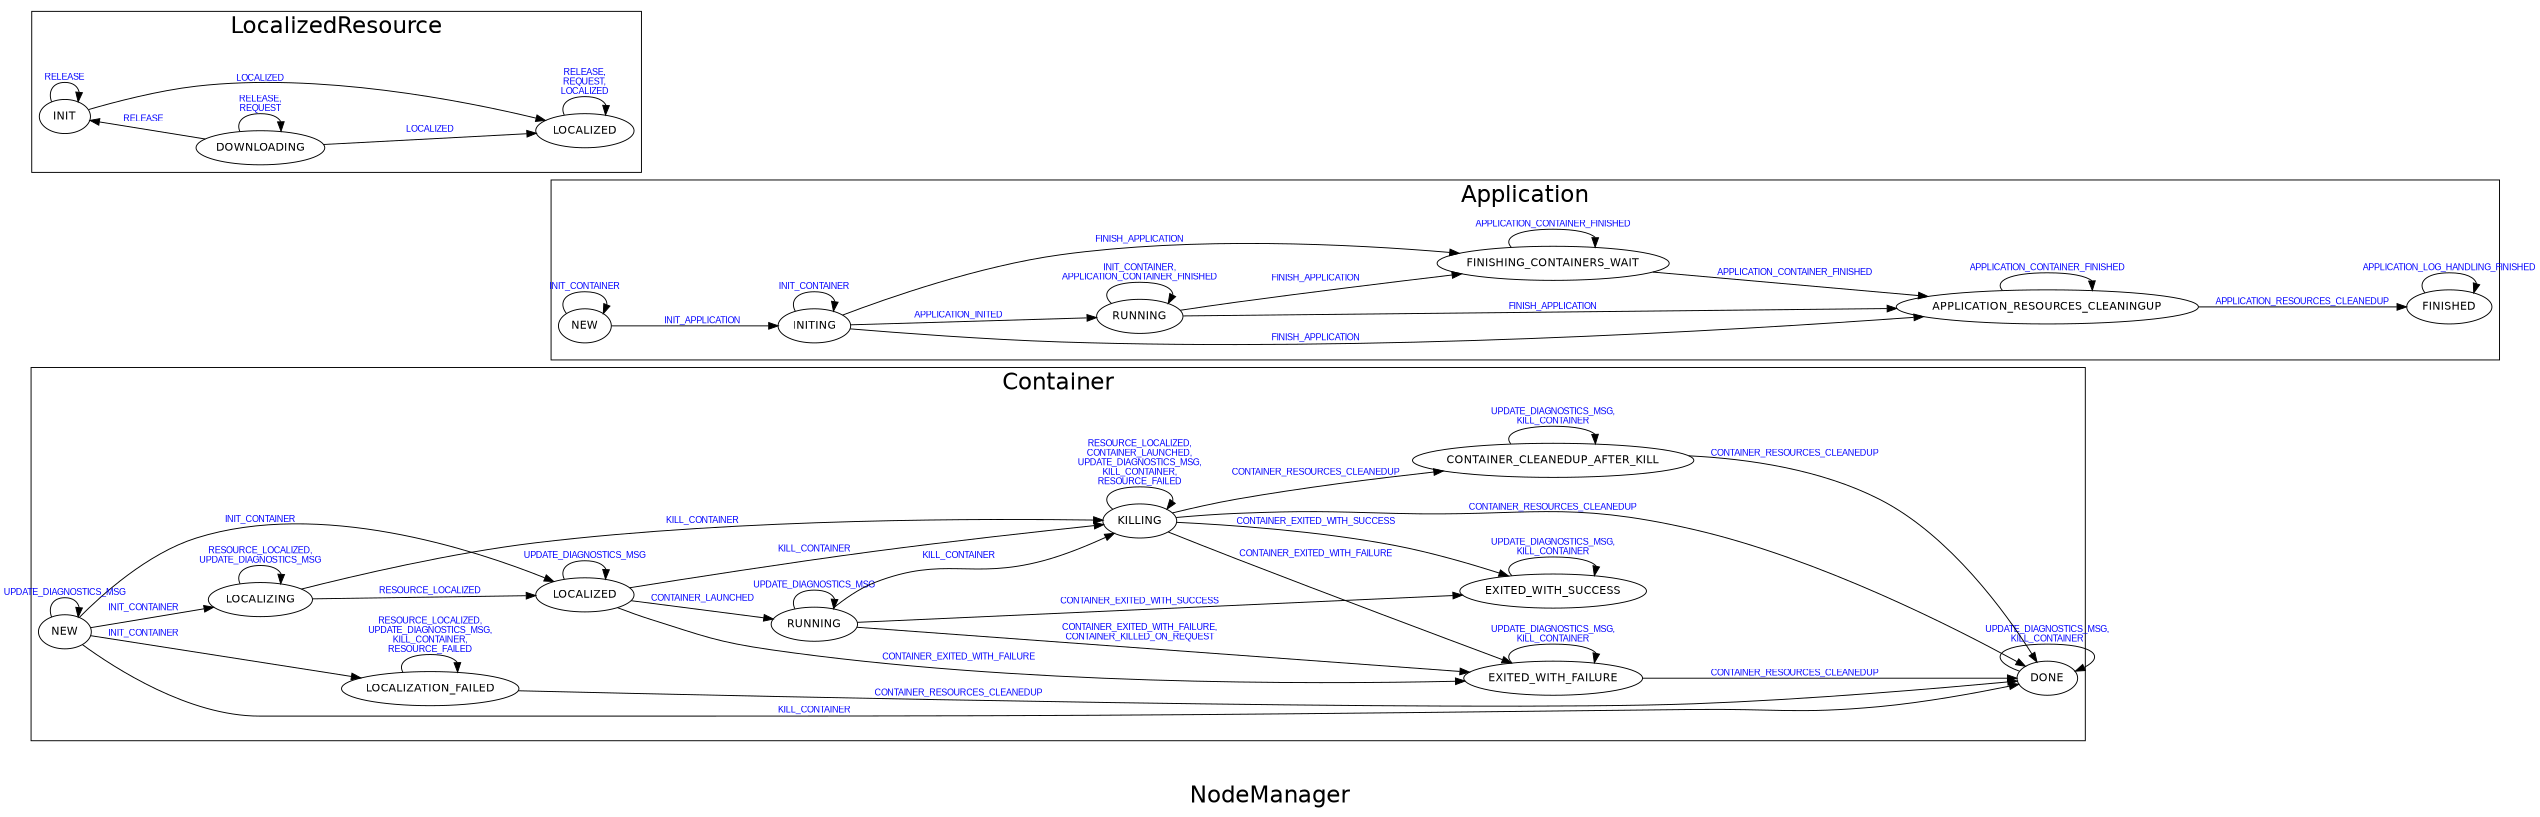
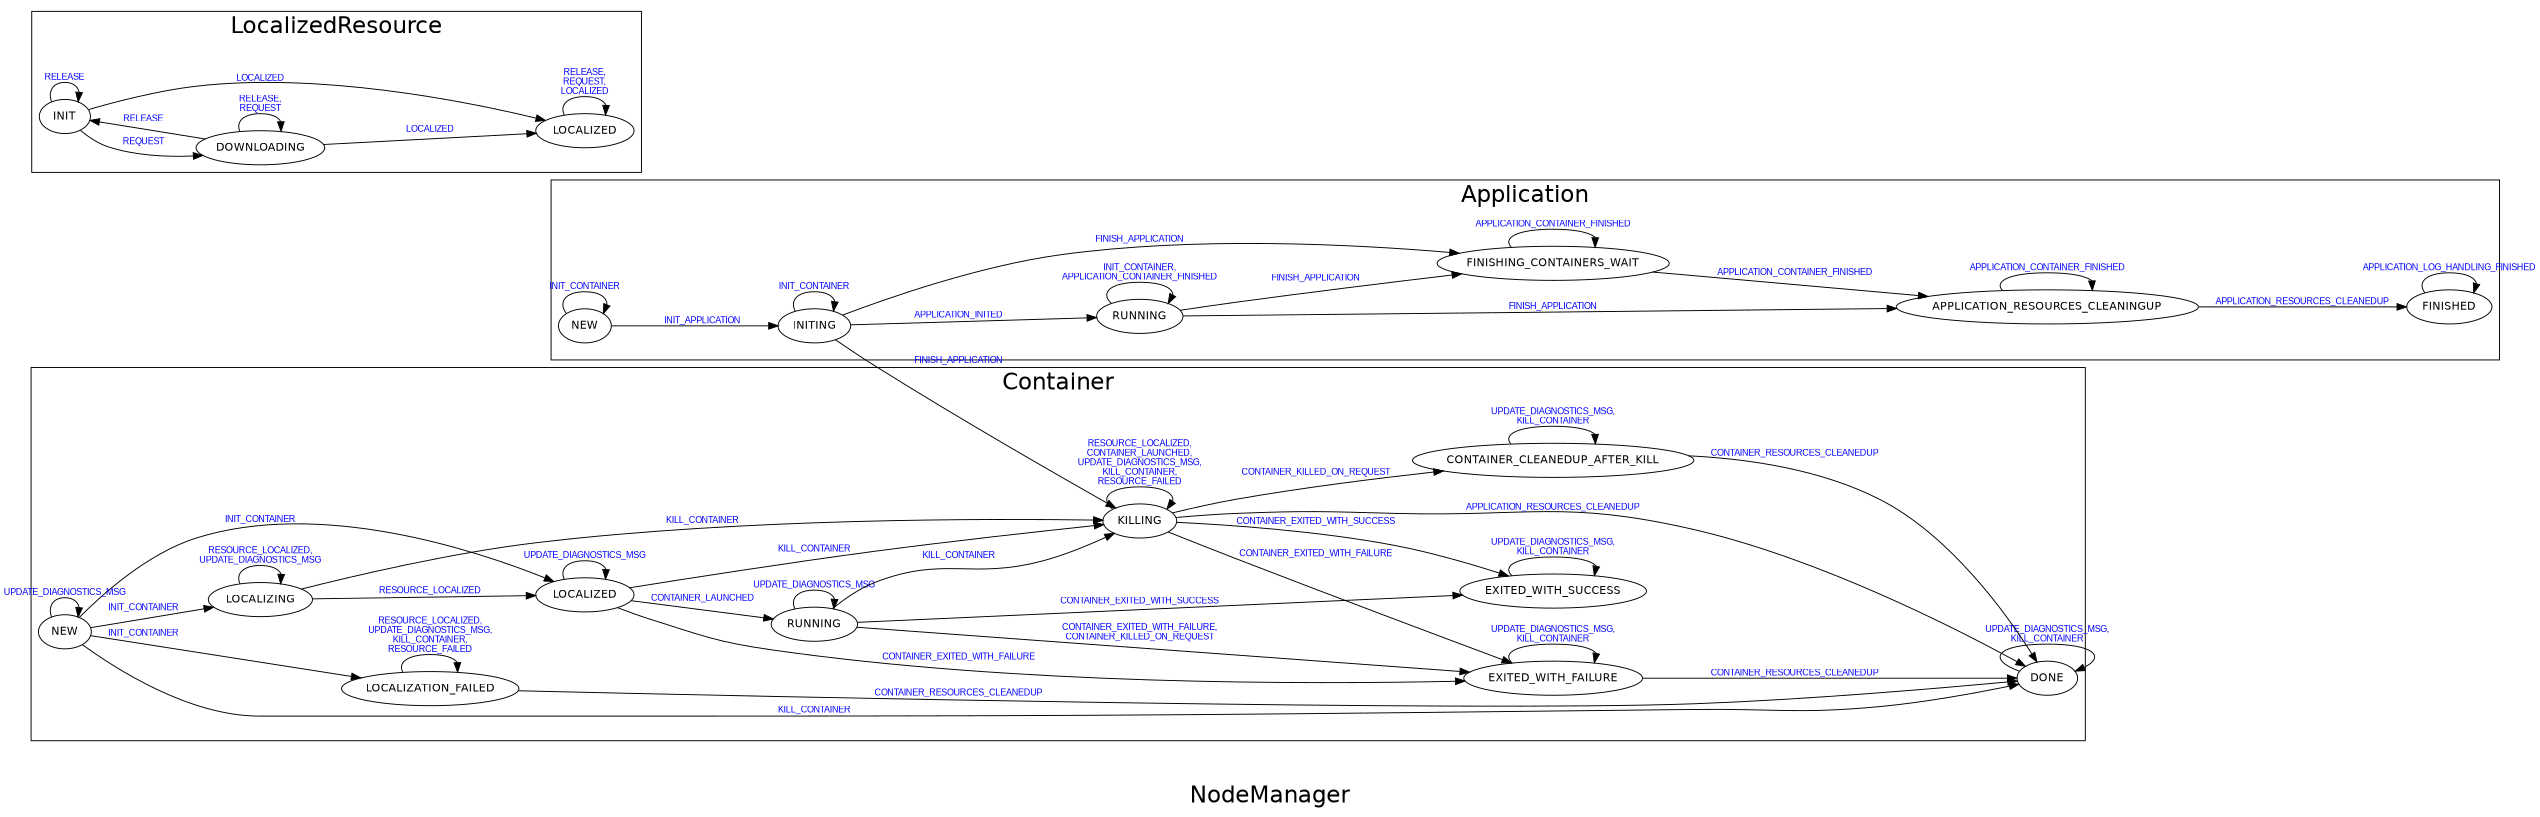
none -> (134, 153)
(1382, 343) -> (970, 424)
(1316, 473) -> (1316, 473)
(1553, 508) -> (1553, 508)
